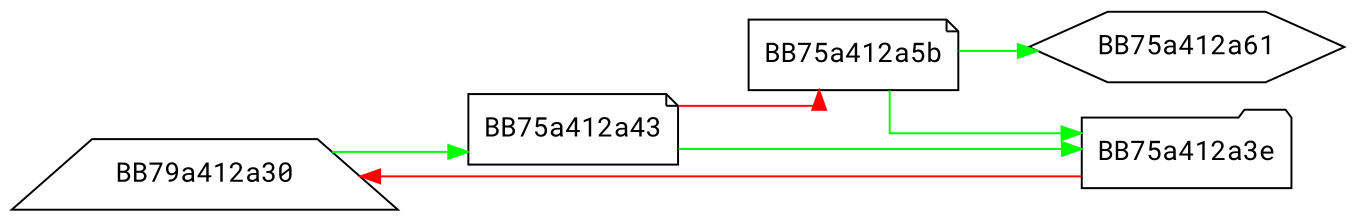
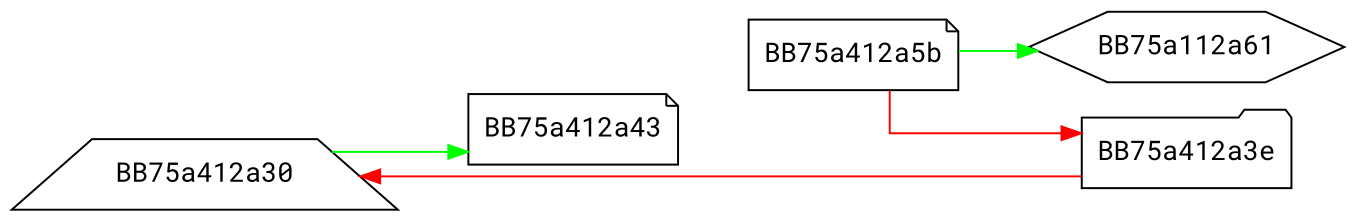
(1187, 47) -> (1187, 47)
(749, 106) -> none
(954, 133) -> (954, 133)
(870, 149) -> none
(205, 174) -> (205, 174)
